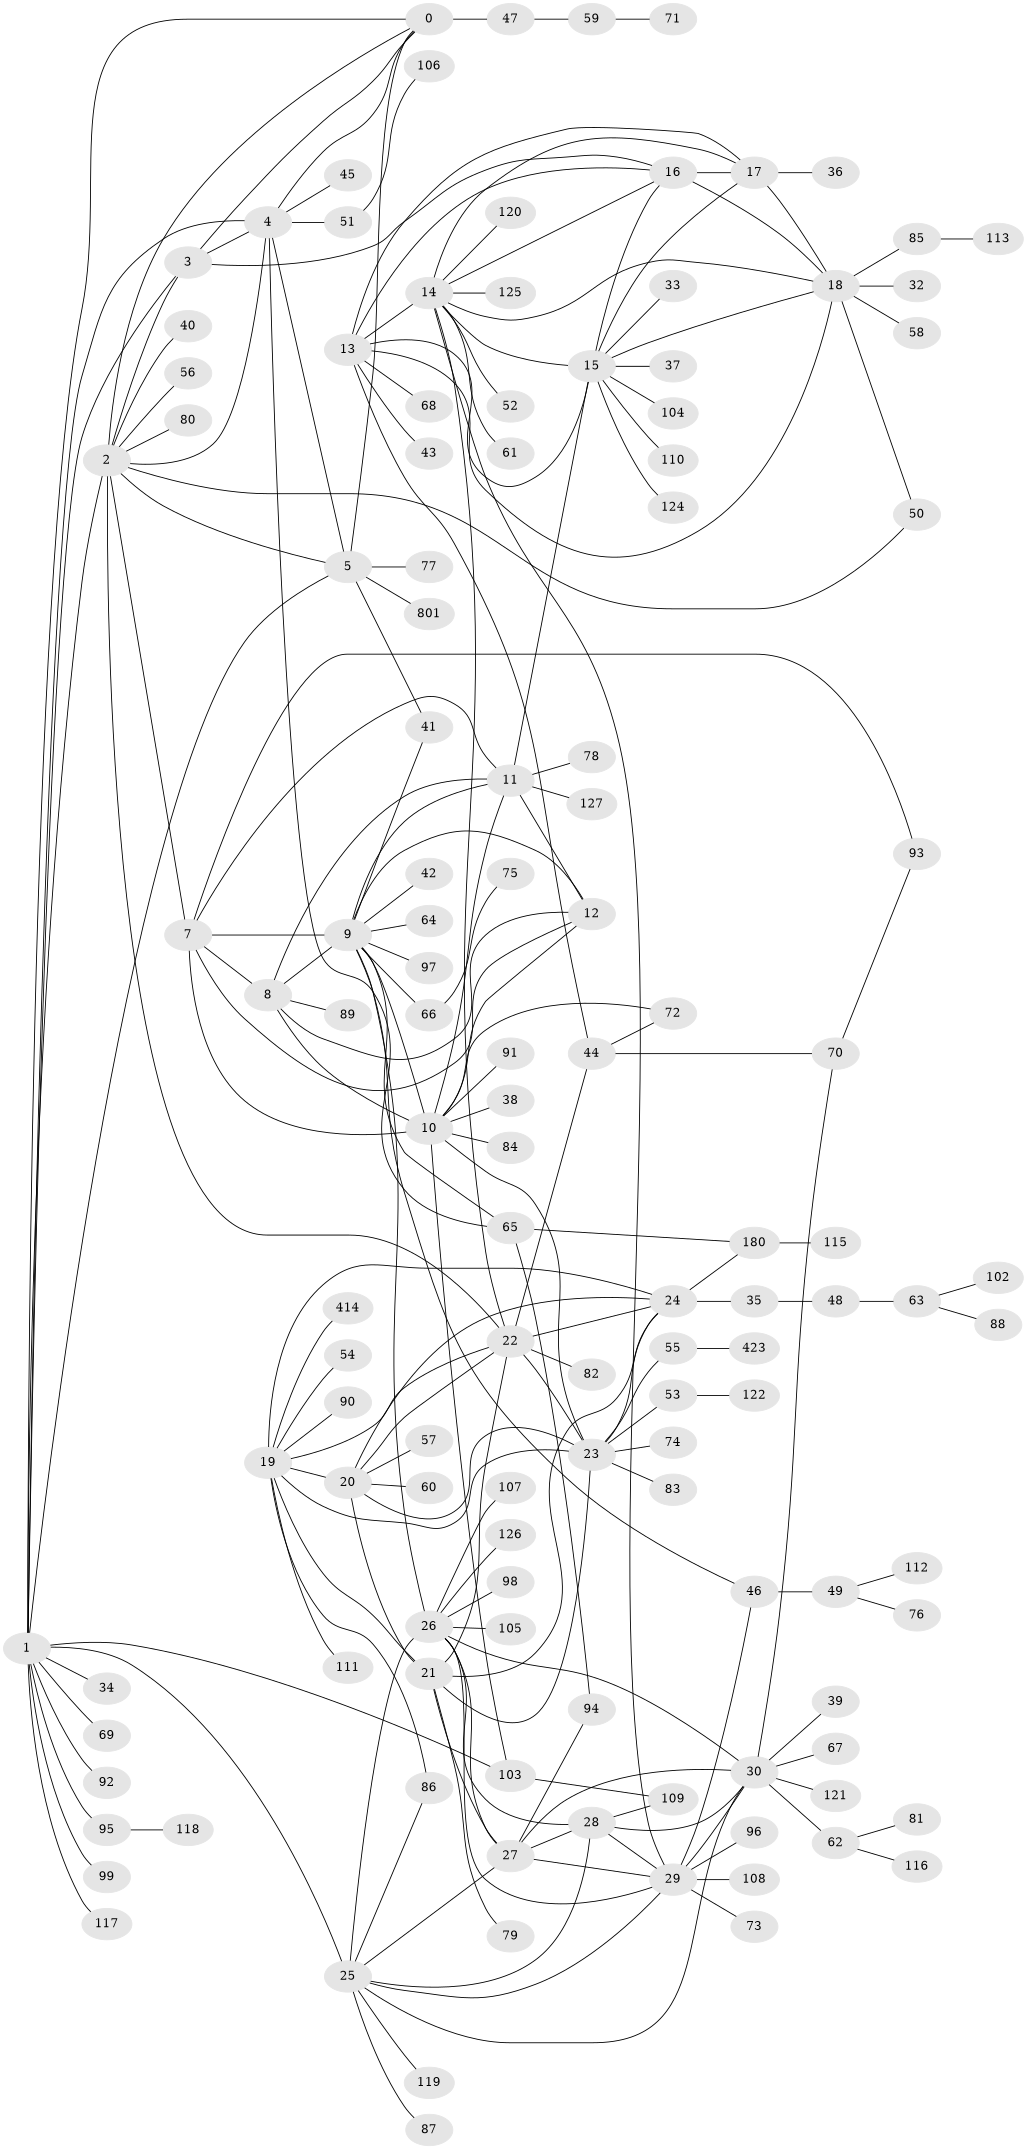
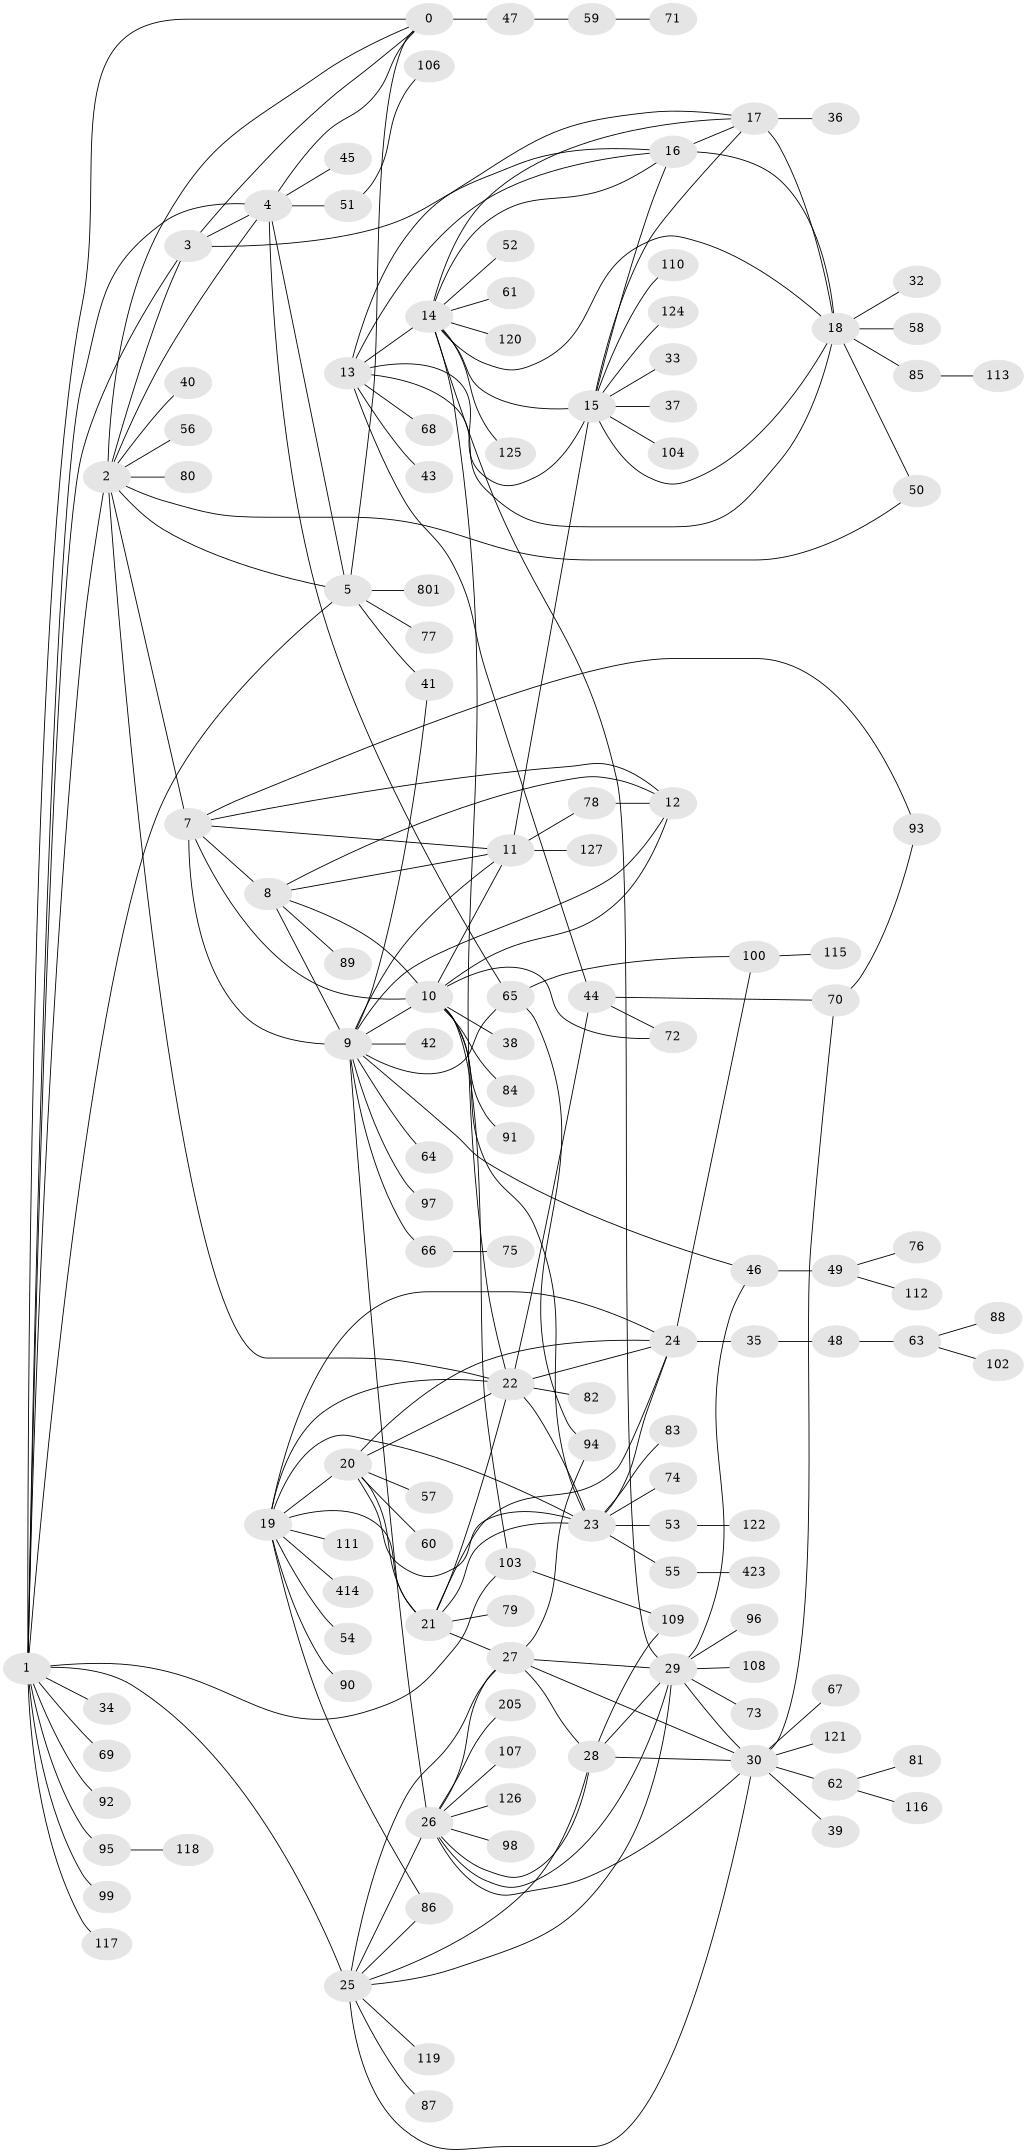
(543, 834) -> (633, 803)
(754, 1243) -> (754, 957)
(511, 1629) -> (511, 1705)
